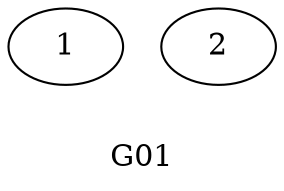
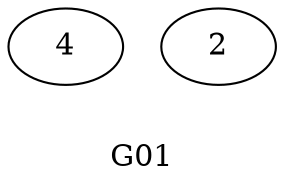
(66, 47) -> (66, 47)
